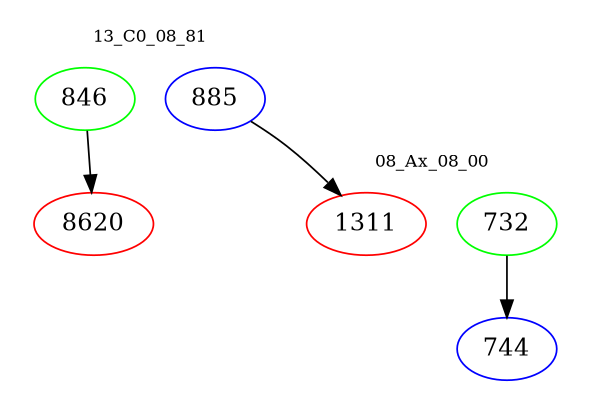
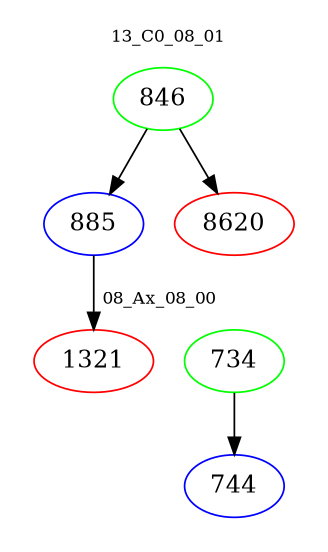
(150, 37) -> (168, 37)
none -> (133, 154)
(366, 224) -> (94, 361)
(507, 224) -> (234, 361)
